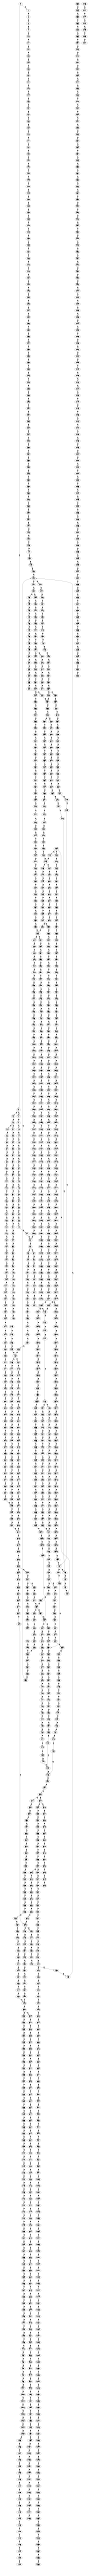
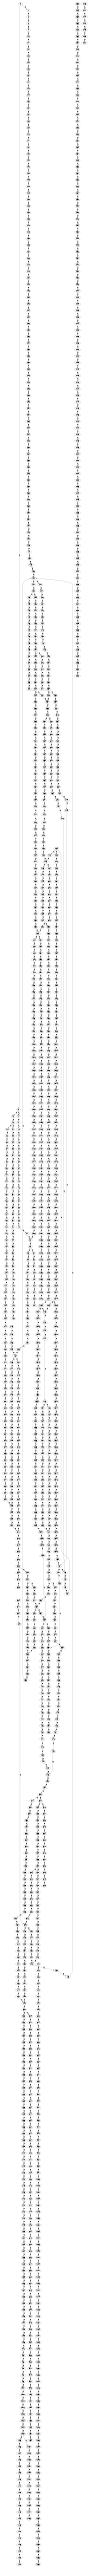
(18, 1594) -> none
none -> (27, 1635)
(48, 1743) -> none
(38, 1960) -> (35, 1961)
(30, 2443) -> (25, 2440)
